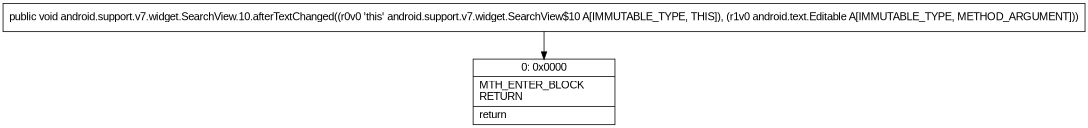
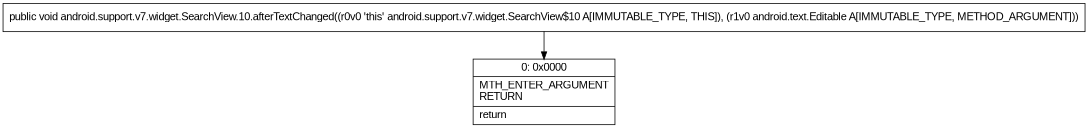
(532, 85) -> (544, 85)
